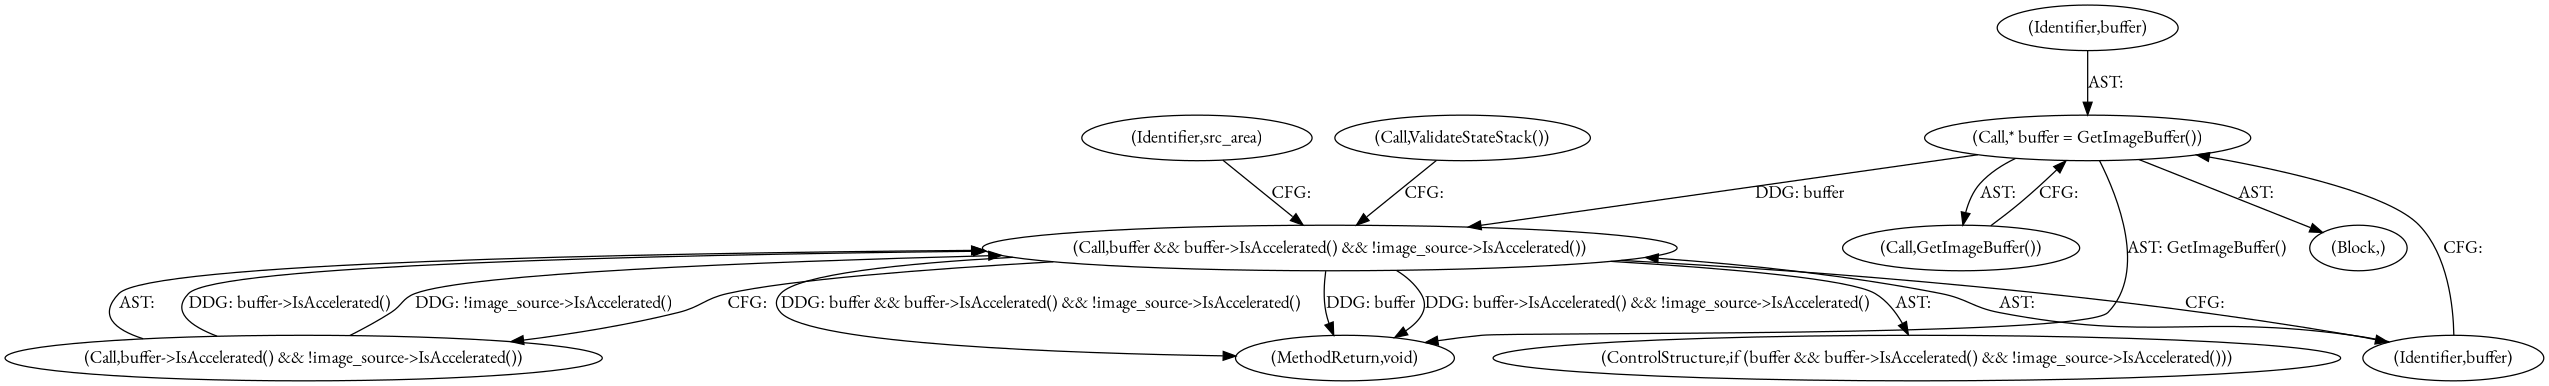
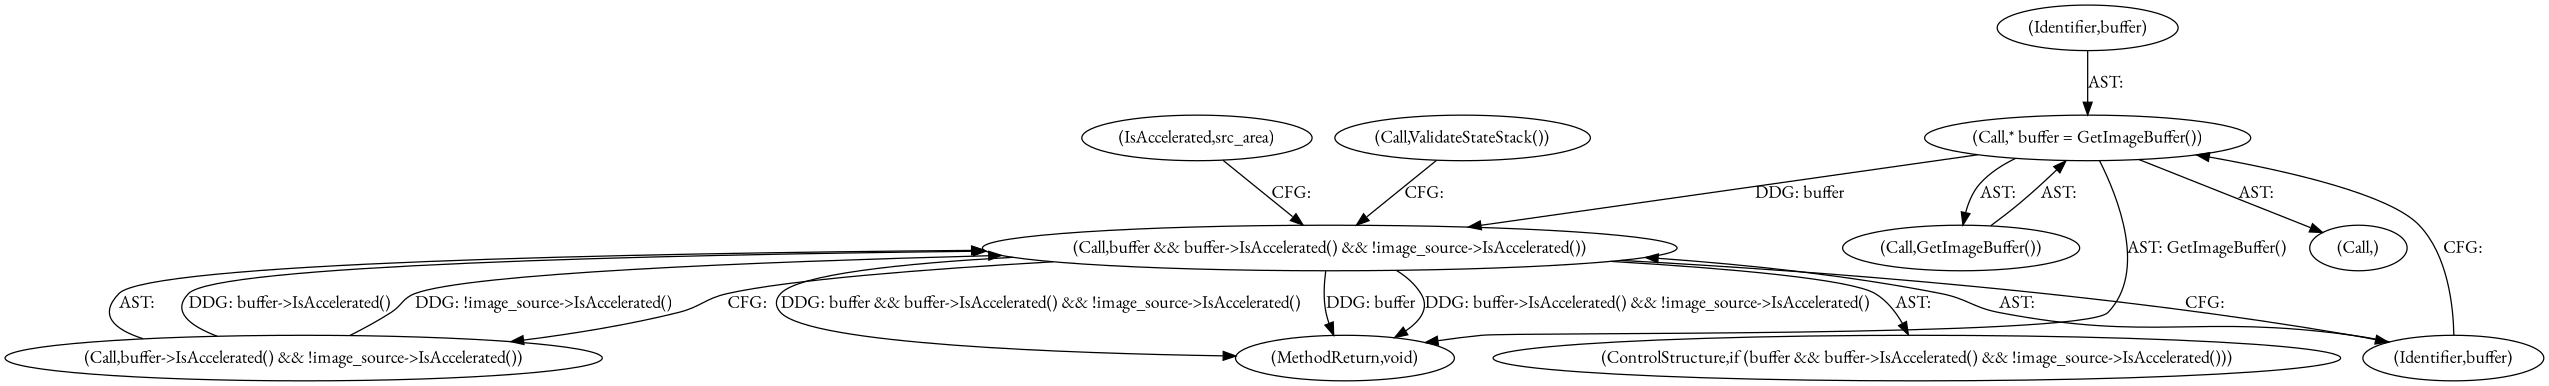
(1197, 138) -> (1197, 138)
(2061, 193) -> (2061, 193)
(2358, 248) -> (2358, 248)
